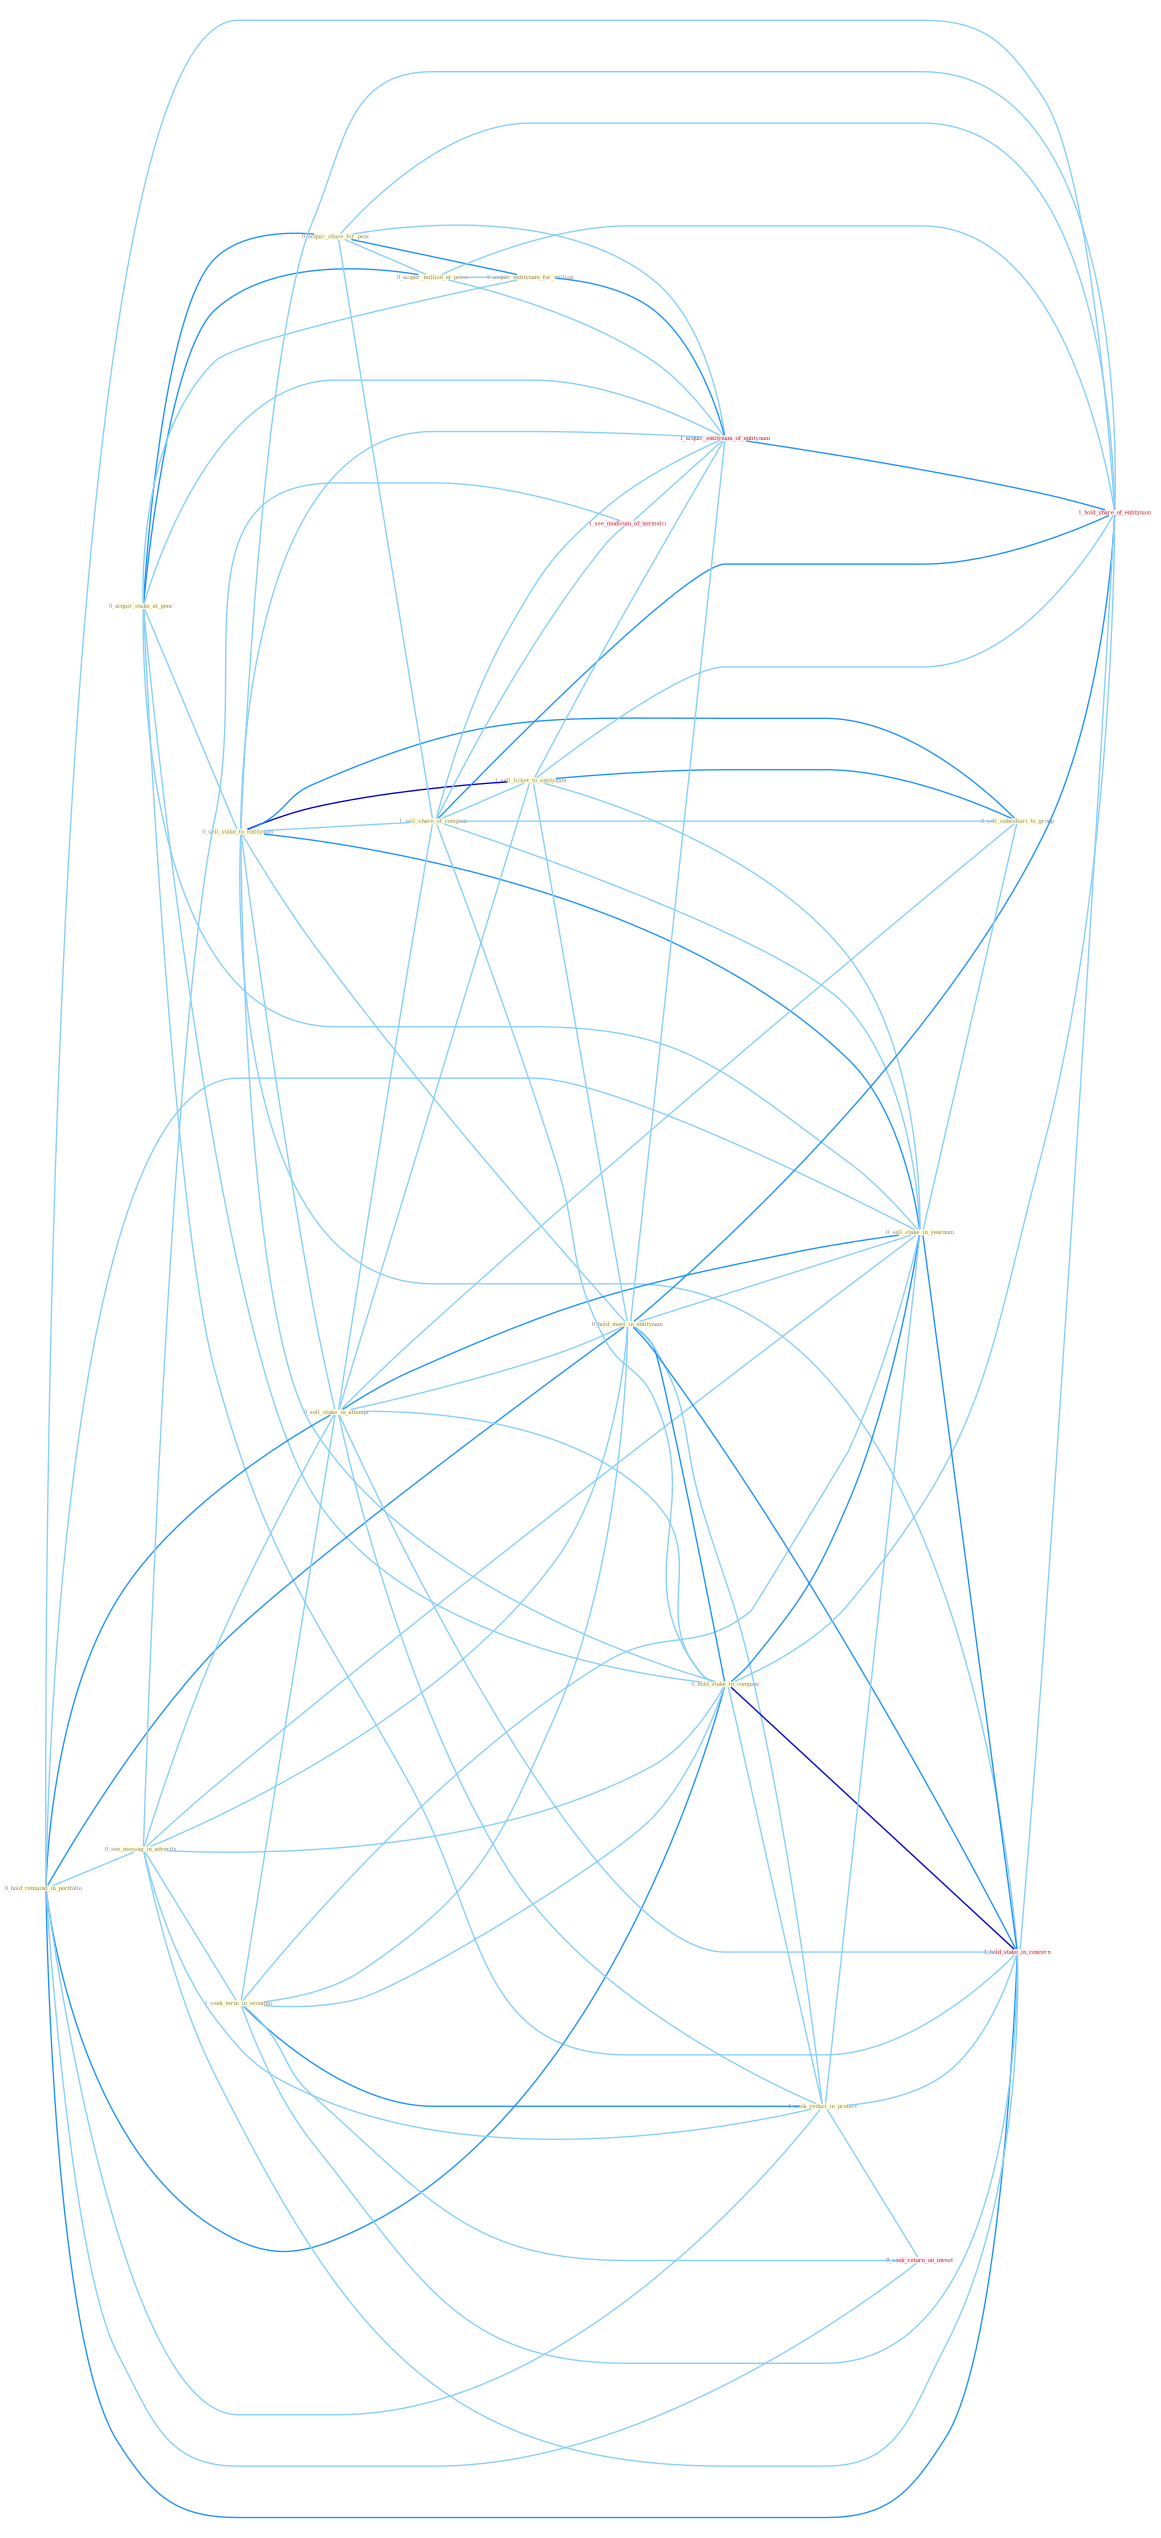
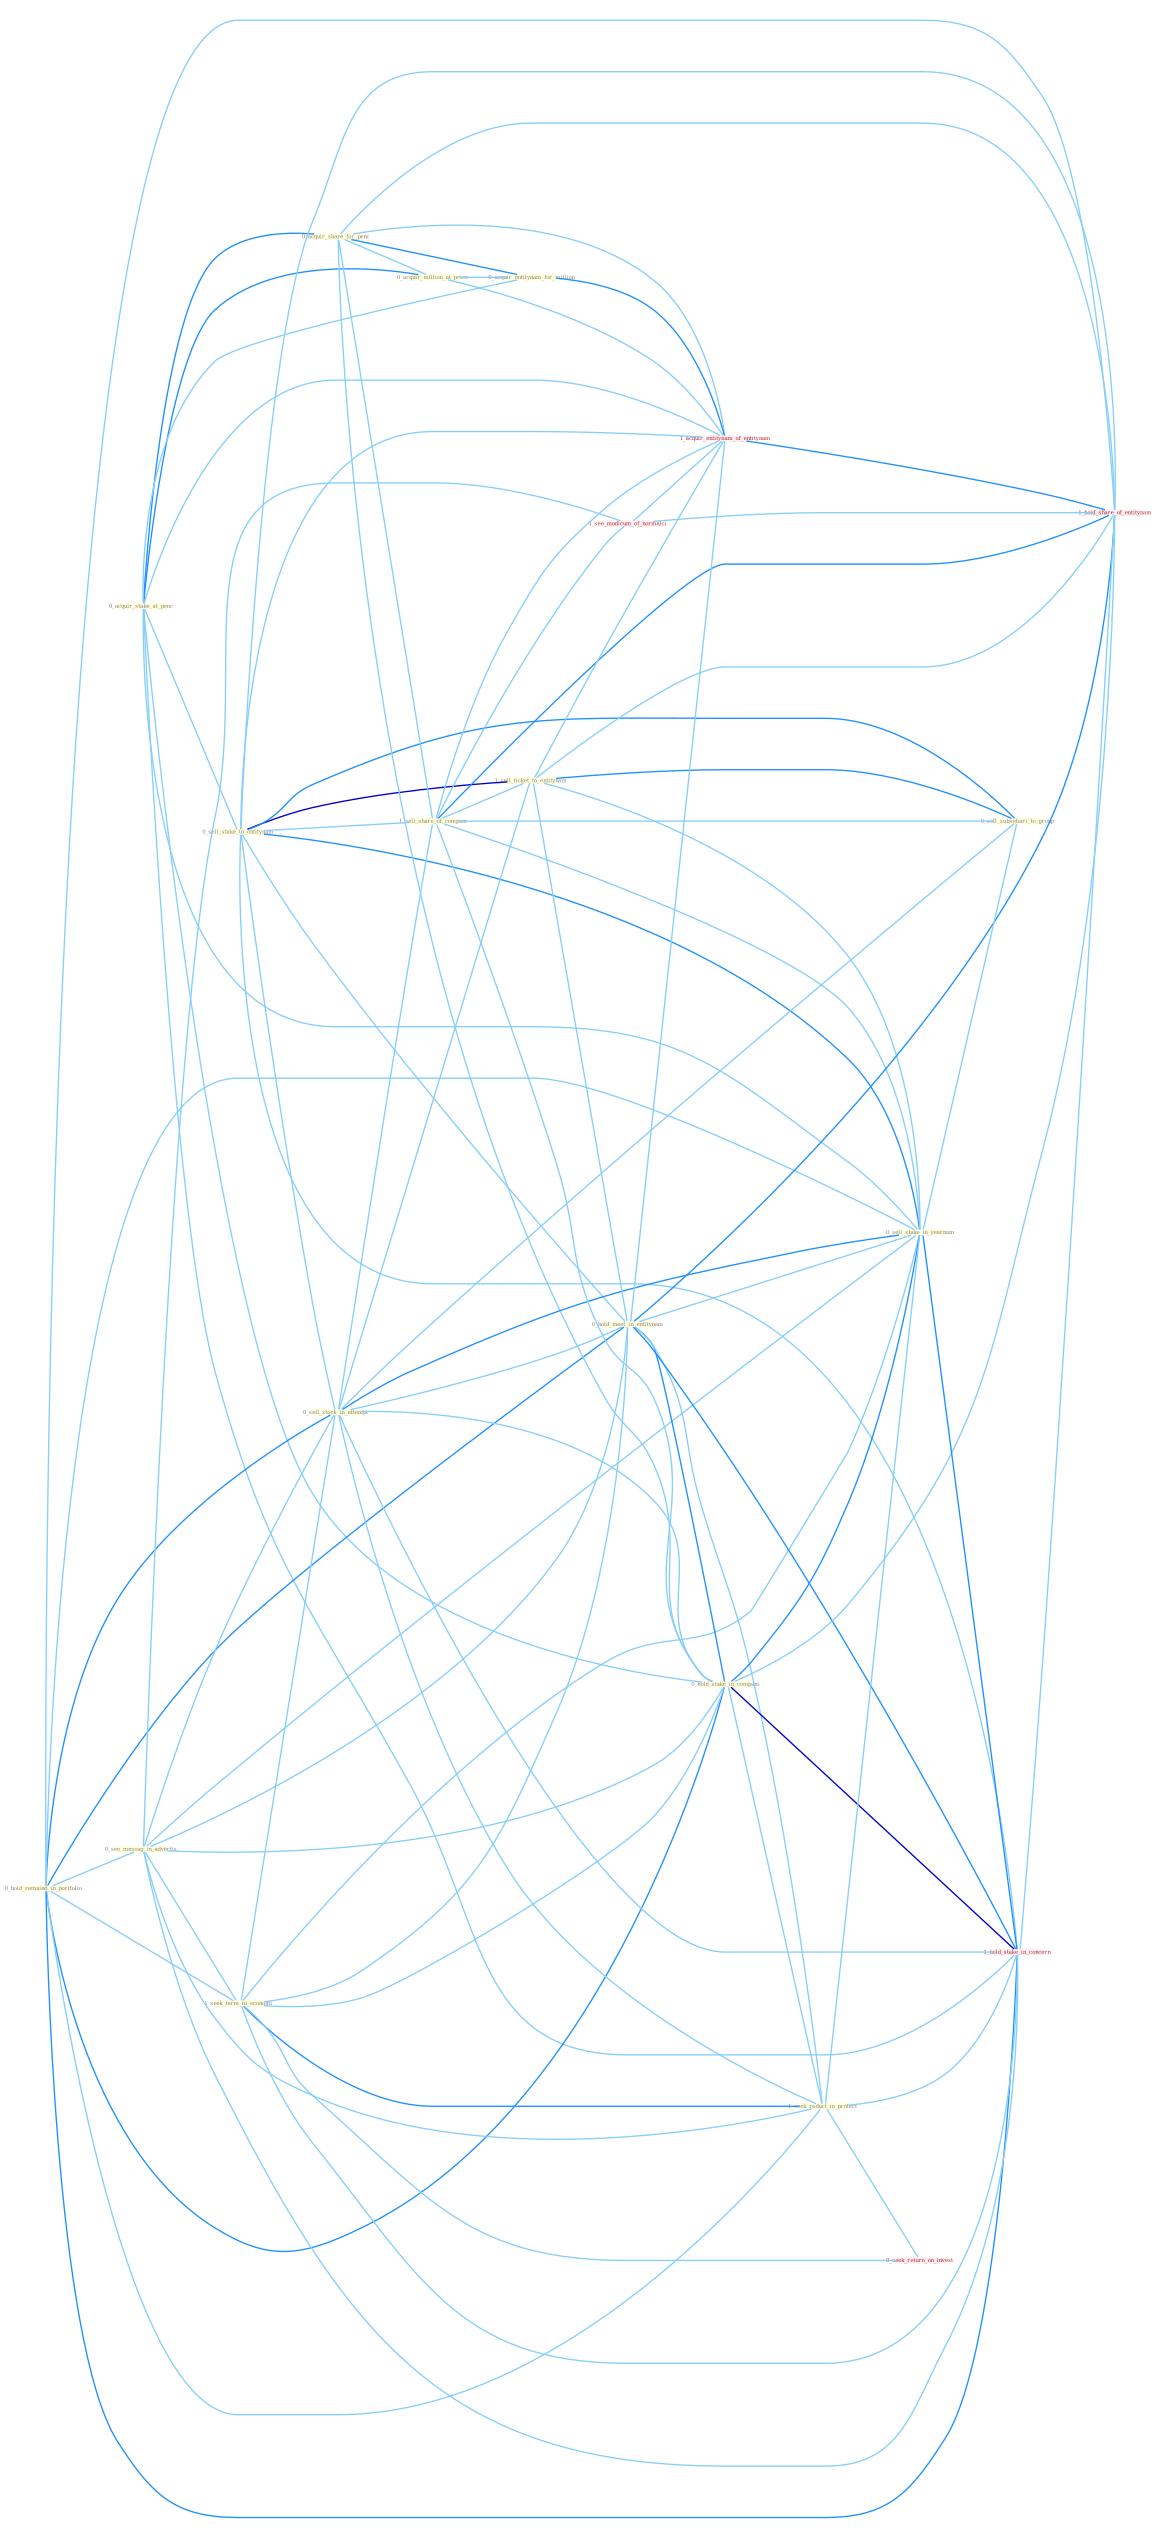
(862, 226) -> (872, 513)
(532, 277) -> (532, 277)
(291, 1374) -> (446, 988)
(337, 1412) -> (337, 1412)
(279, 2466) -> (142, 1946)
